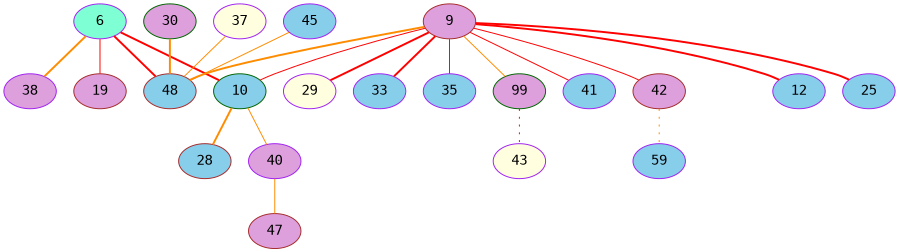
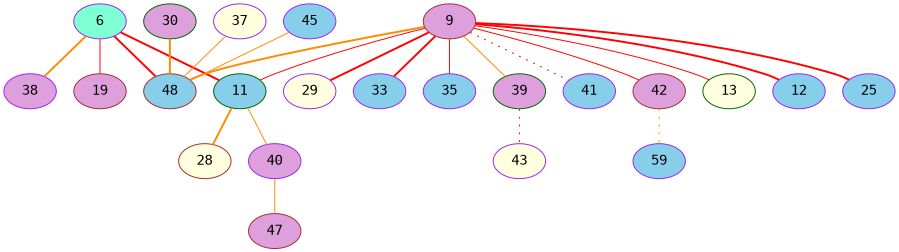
(519, 56) -> (519, 56)
(240, 91) -> (240, 91)
(519, 91) -> (519, 91)
none -> (729, 91)
(205, 161) -> (205, 161)
